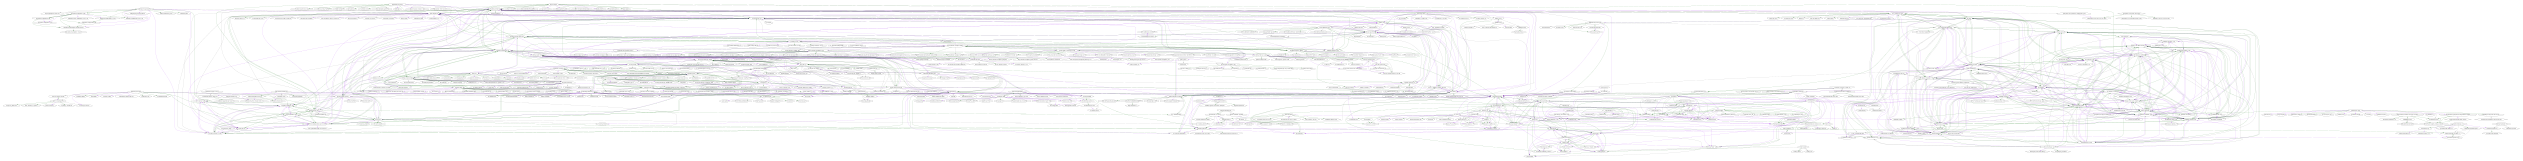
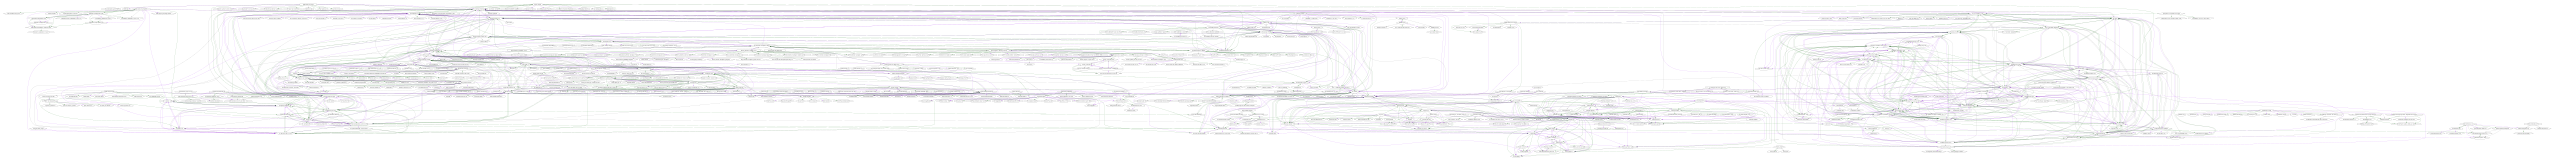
none -> (237, 96)
